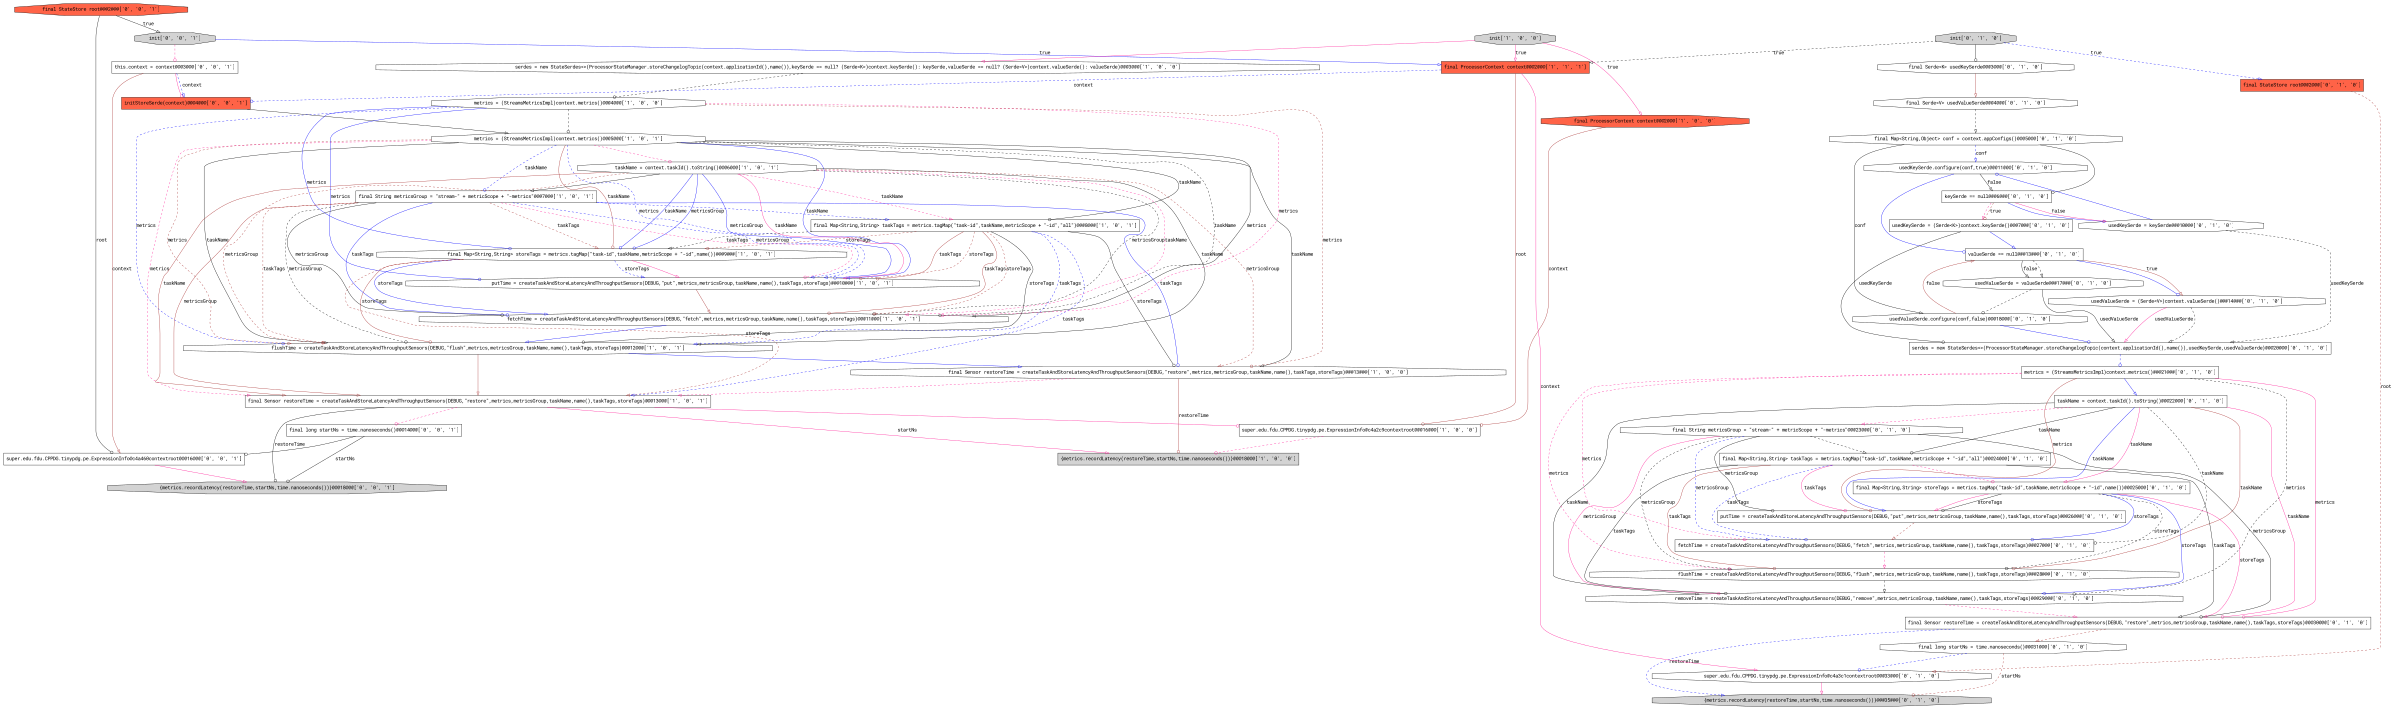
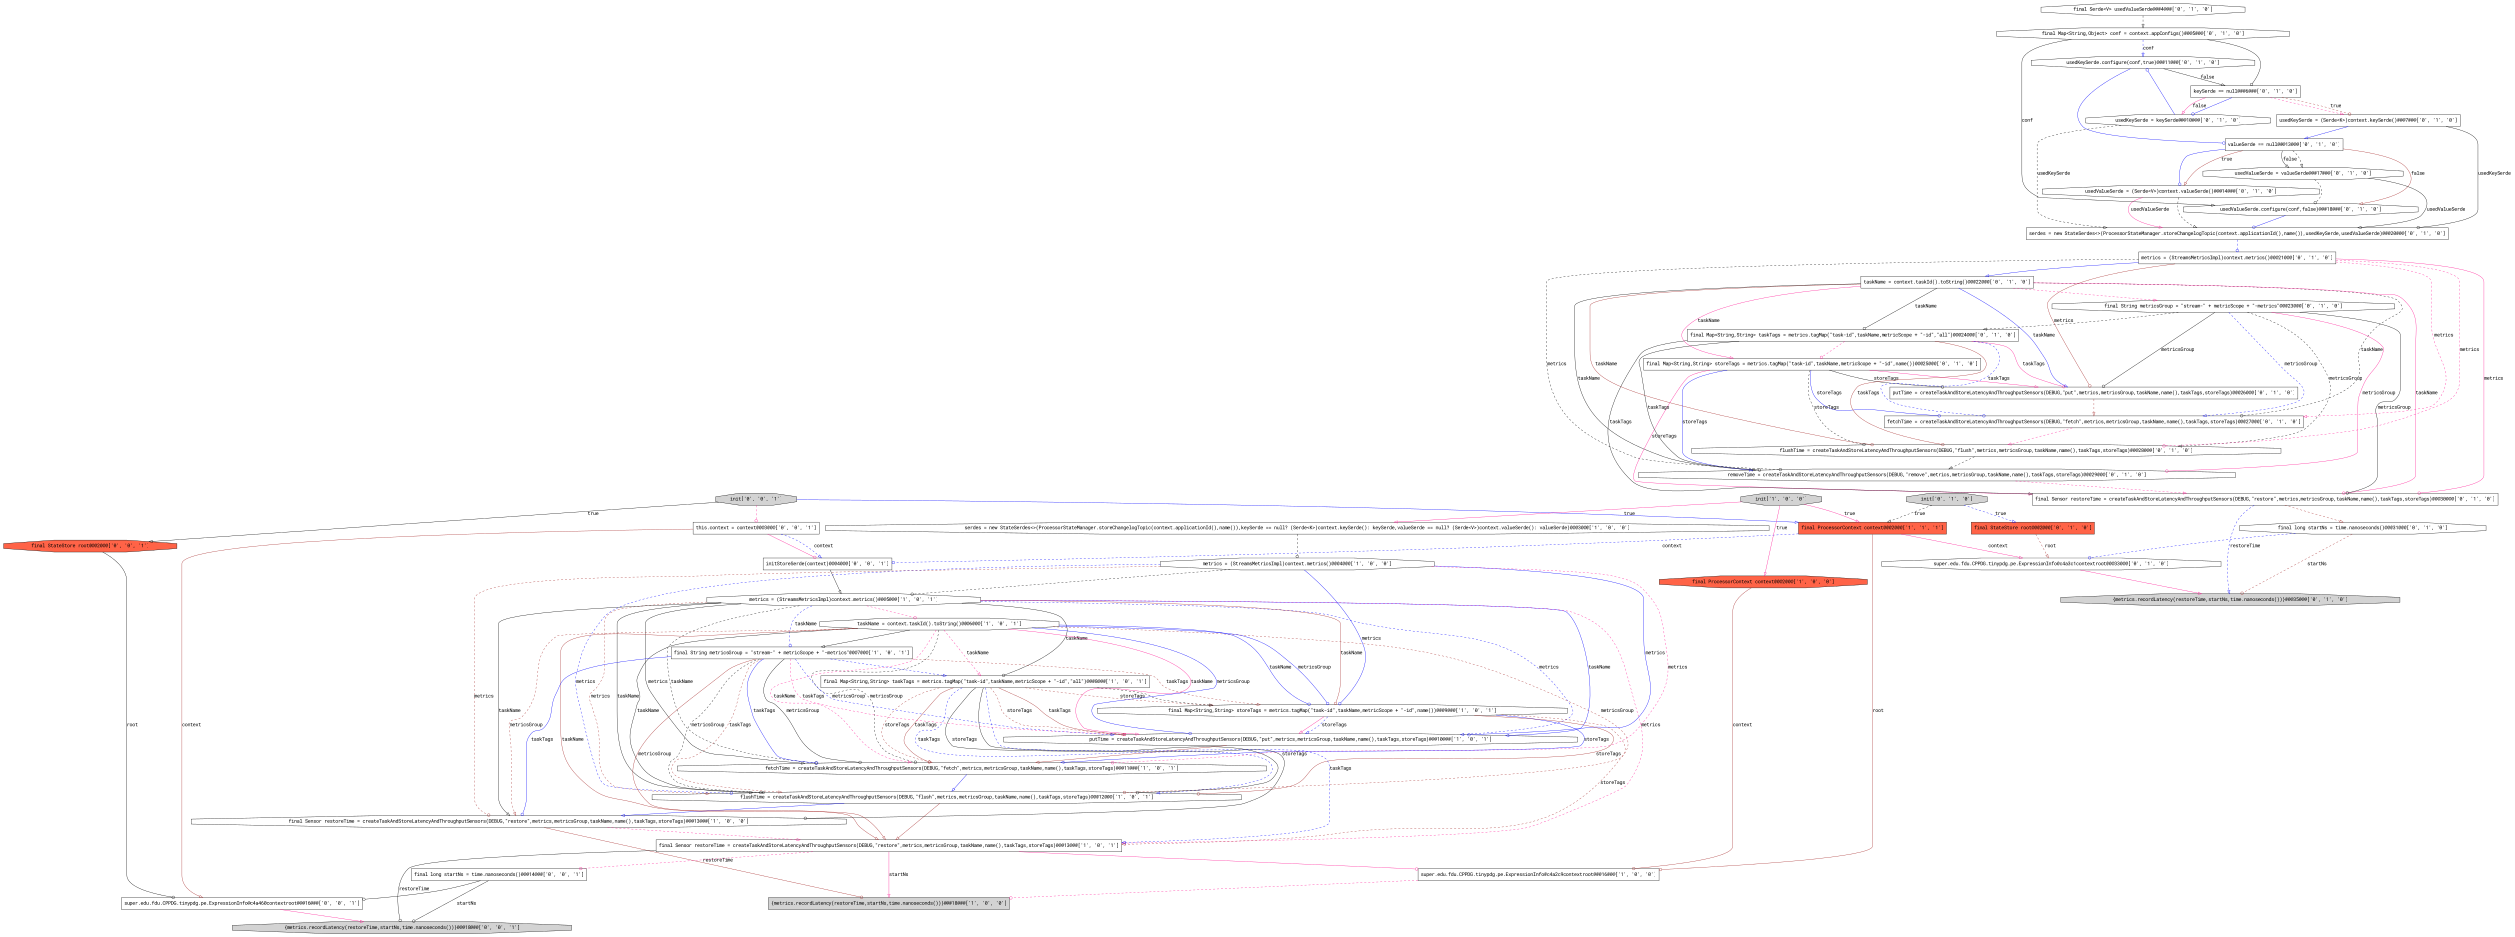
(137, 23) -> (436, 522)
(1976, 67) -> none
(186, 103) -> (828, 564)
(1925, 280) -> (2407, 169)
